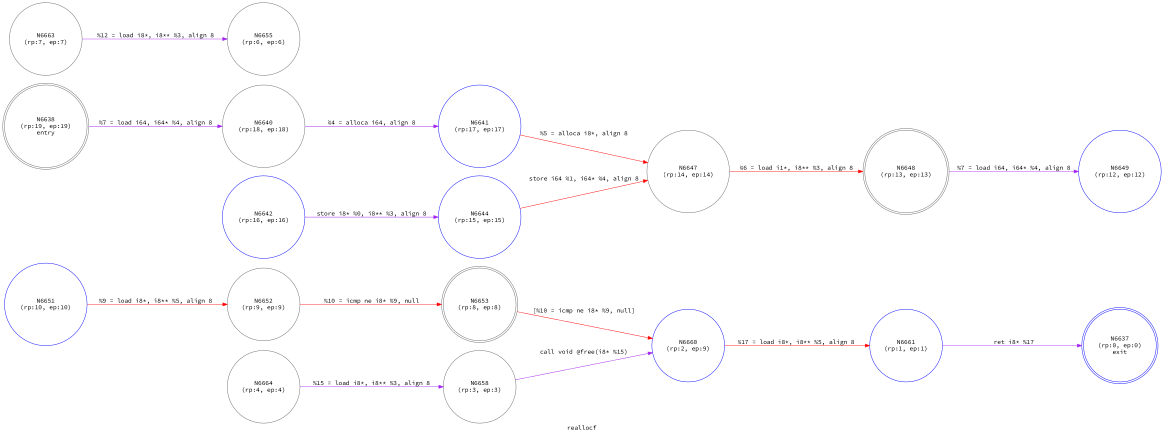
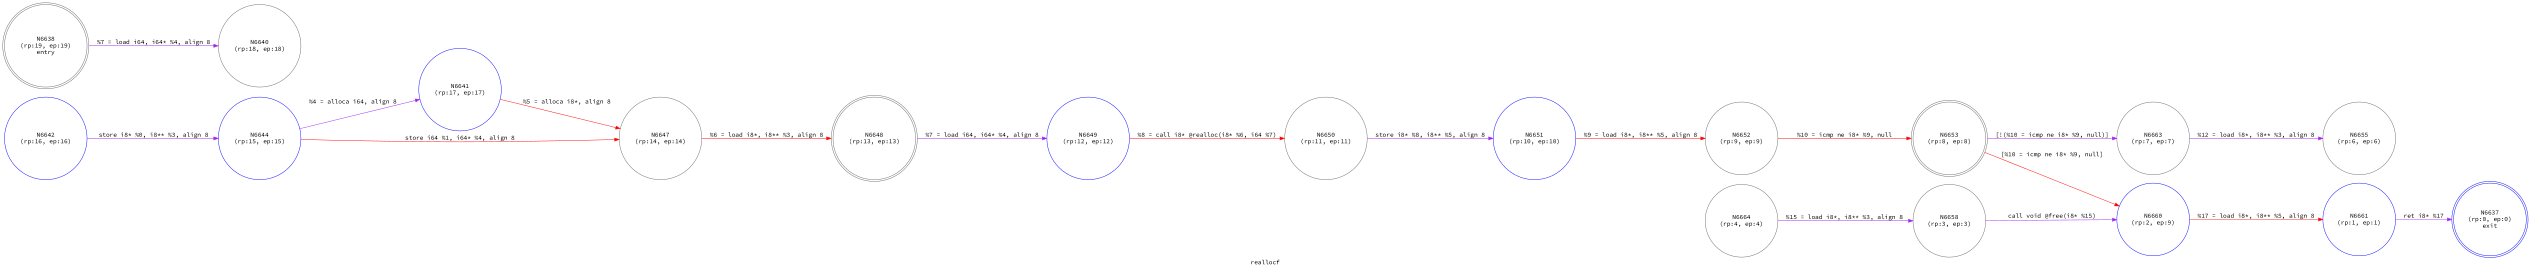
(369, 126) -> (358, 115)
none -> (1326, 138)
none -> (2050, 138)
(796, 168) -> (766, 135)
